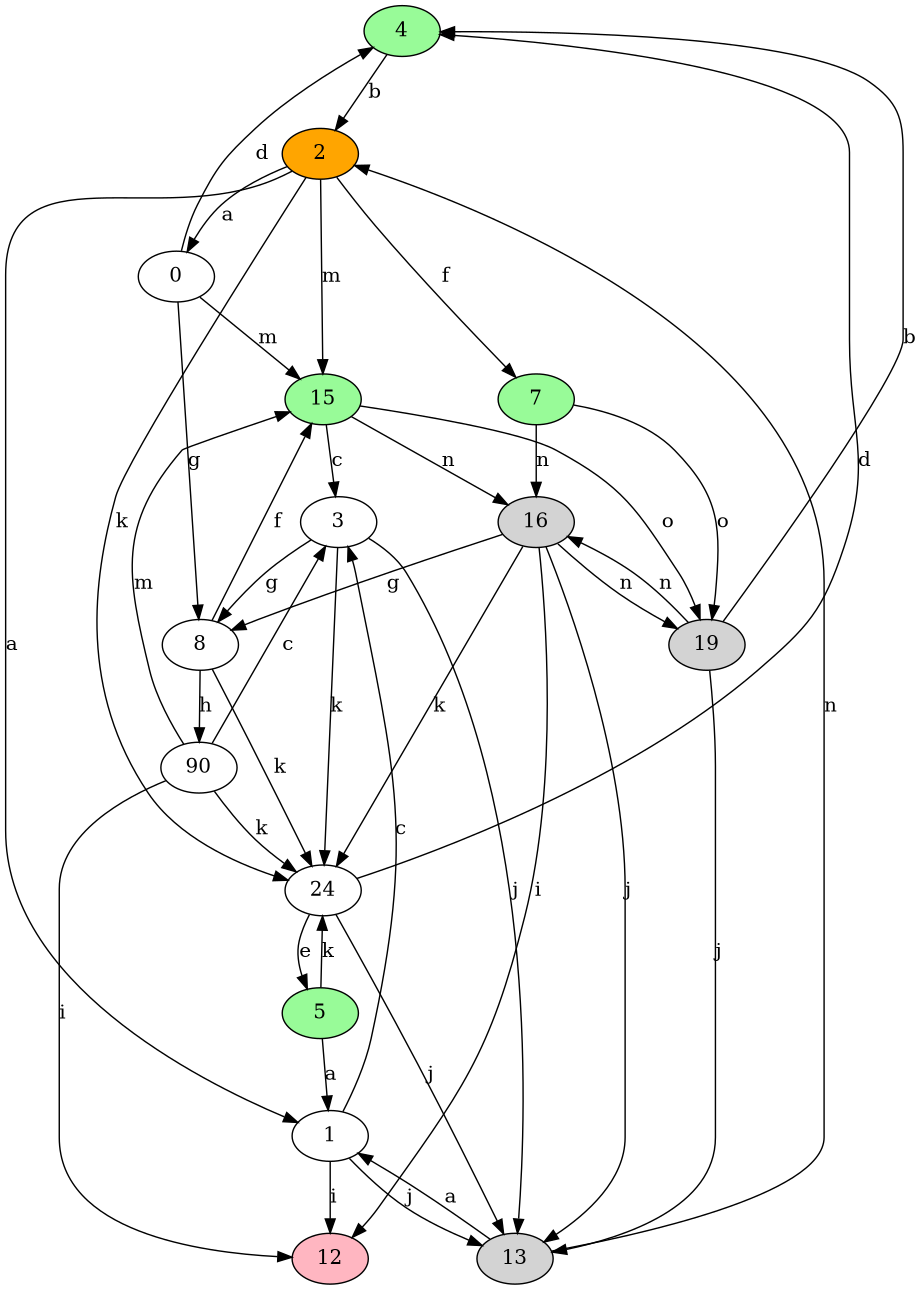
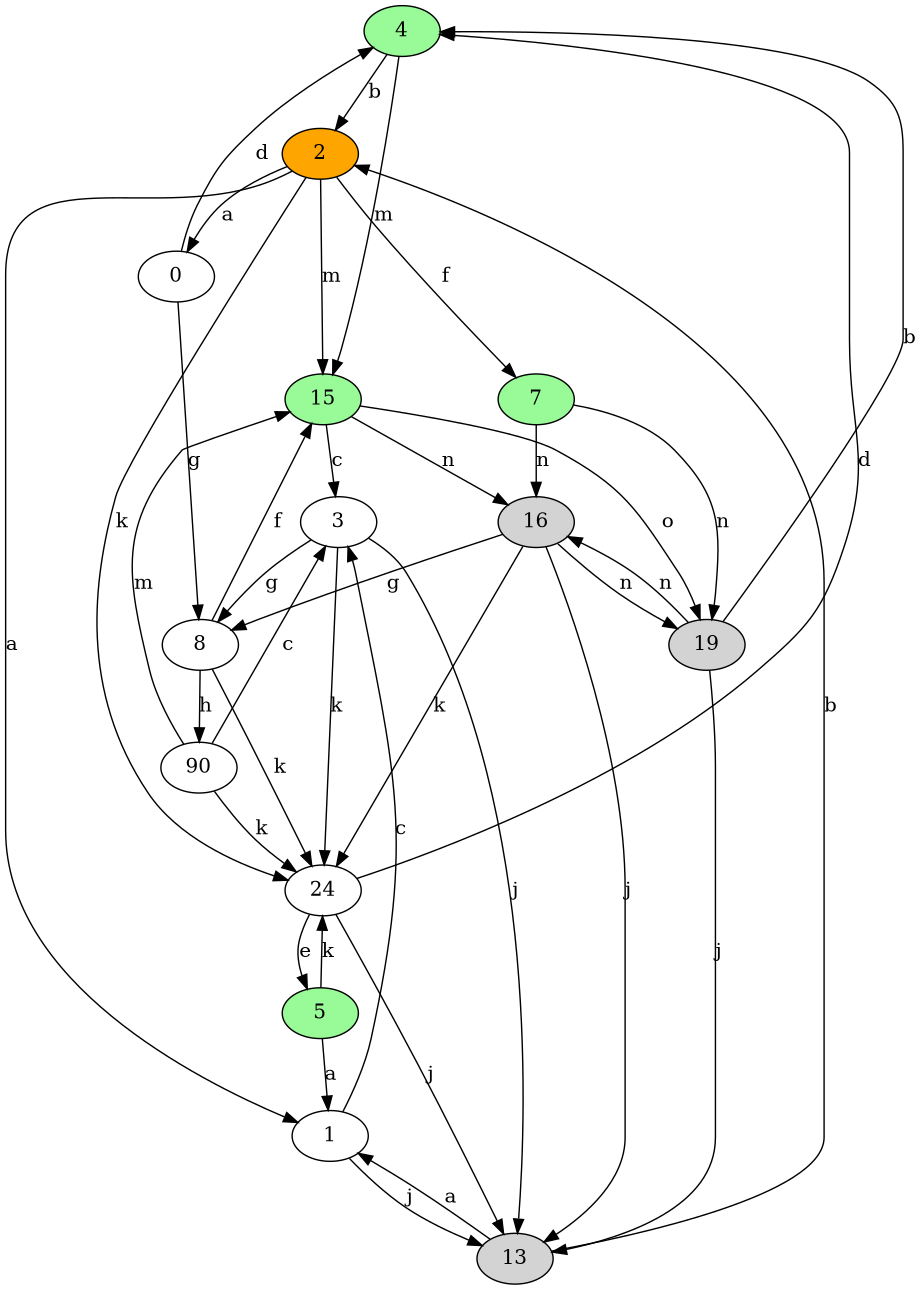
(245, 334) -> (373, 210)
(723, 522) -> (723, 522)
(831, 706) -> (831, 706)
(330, 1259) -> none
